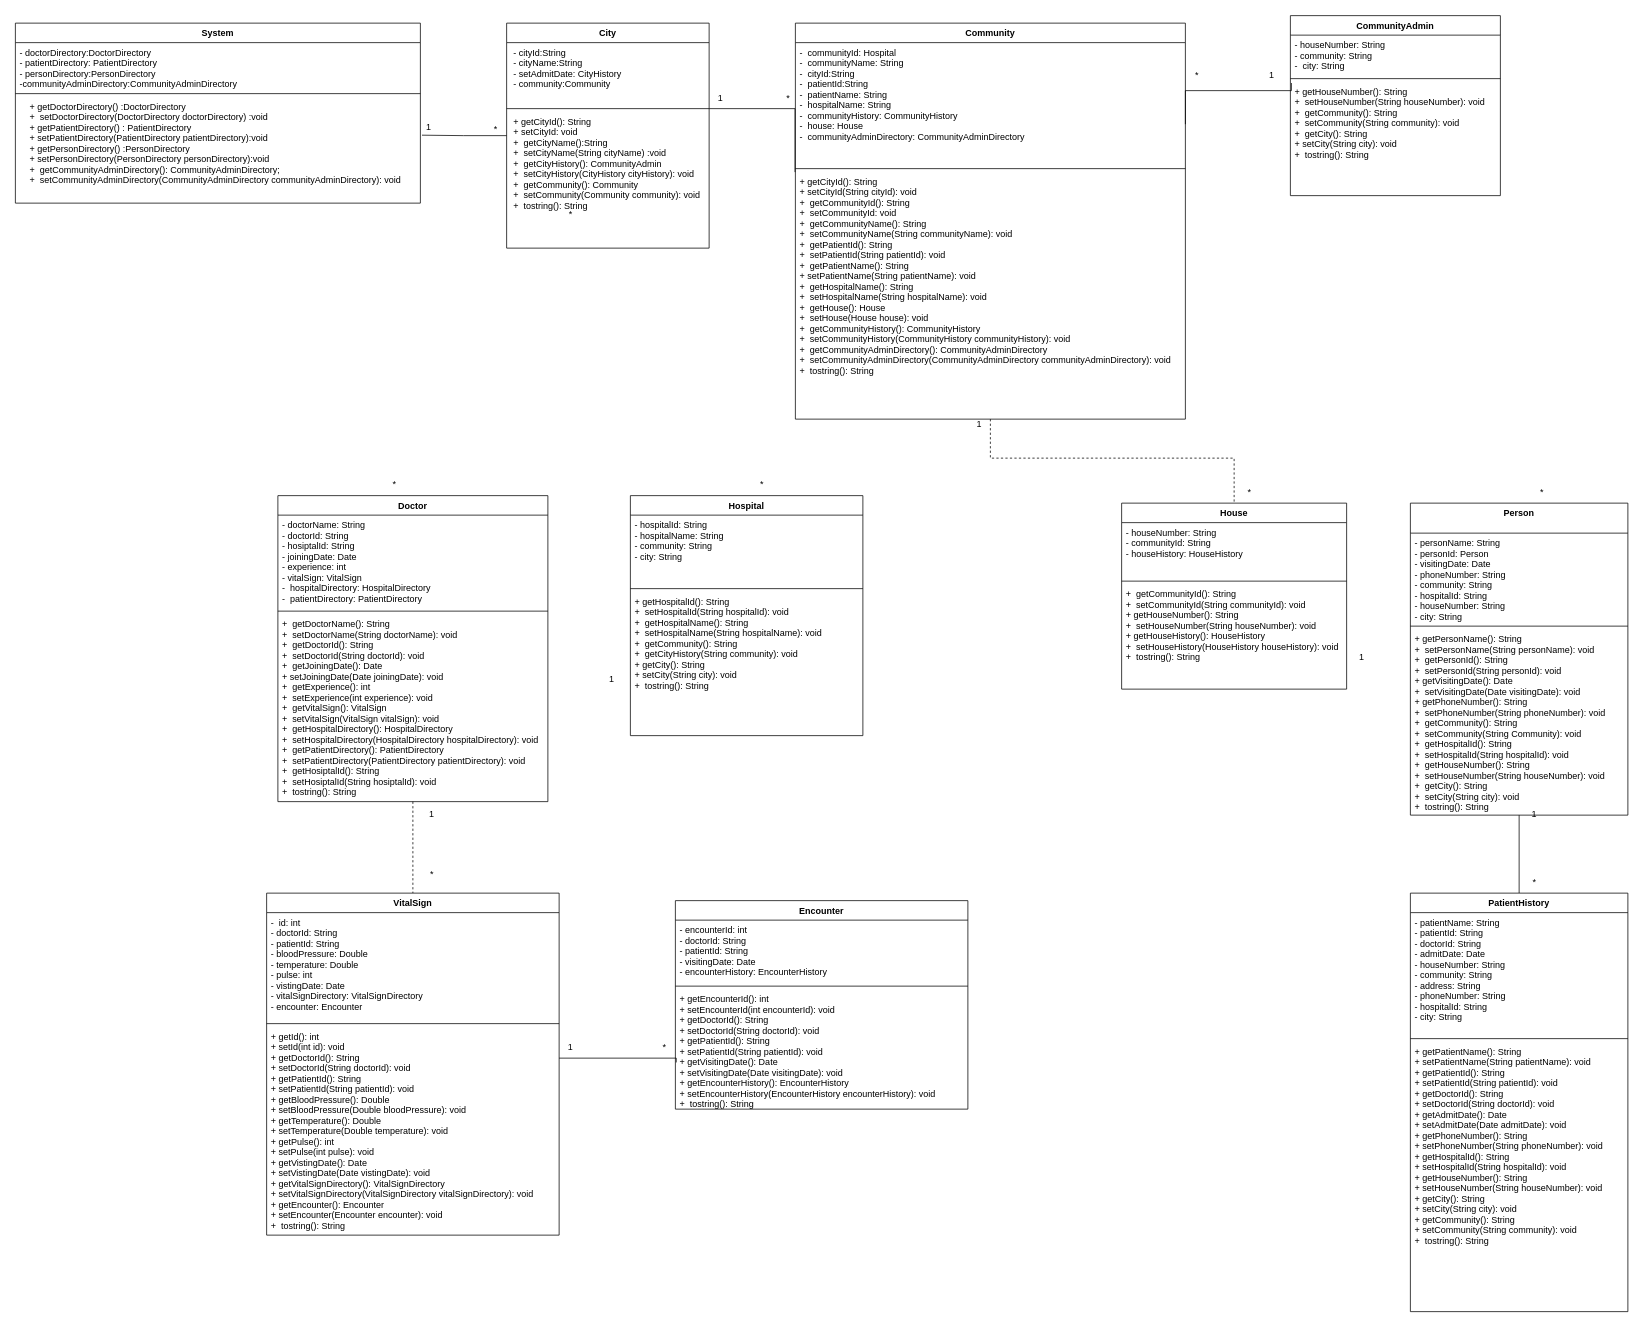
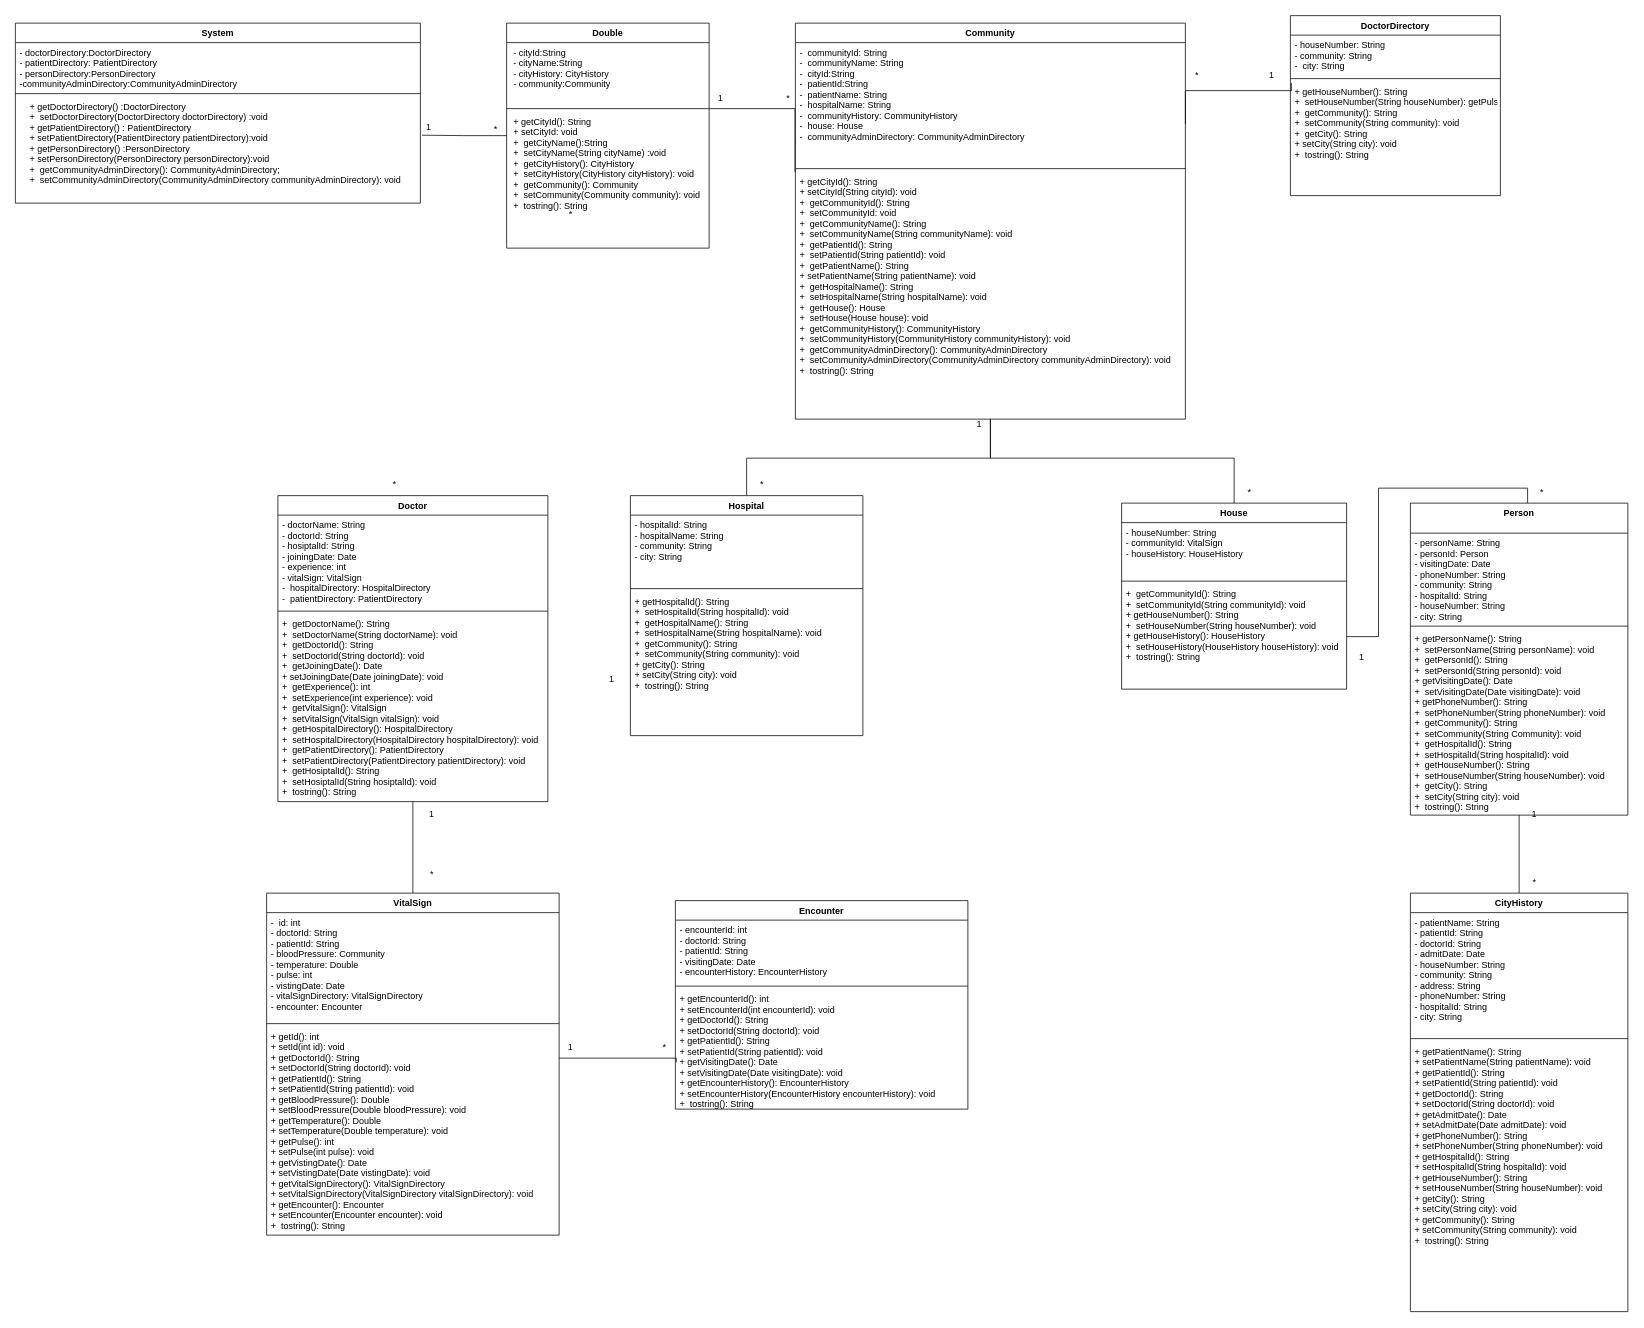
(1395, 26) -> (1395, 26)
(608, 33) -> (608, 33)
(544, 53) -> (544, 53)
(853, 53) -> (849, 53)
(1357, 92) -> (1357, 92)
(558, 122) -> (558, 122)
none -> (850, 458)
(1135, 458) -> (1135, 458)
none -> (1379, 495)
(1174, 533) -> (1174, 533)
(692, 602) -> (692, 602)
(413, 848) -> (413, 848)
(1519, 903) -> (1519, 903)
(290, 923) -> (290, 923)
